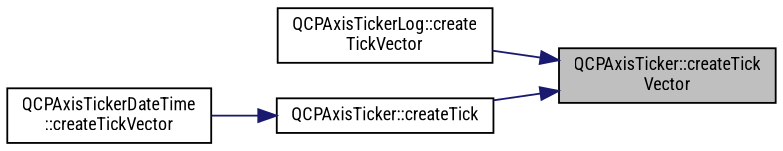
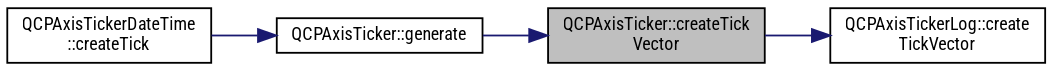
(516, 54) -> (788, 36)
(109, 116) -> (109, 36)
(385, 116) -> (380, 36)
